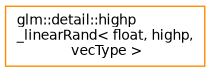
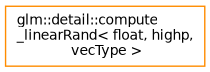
(105, 36) -> (105, 36)
